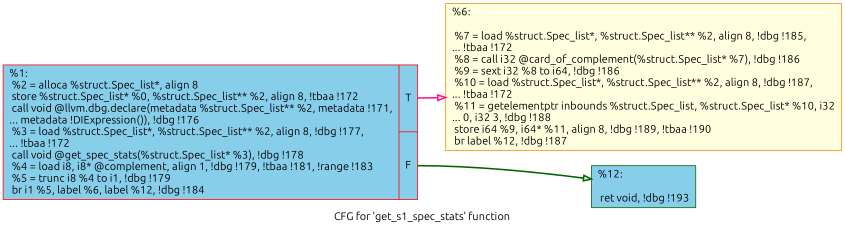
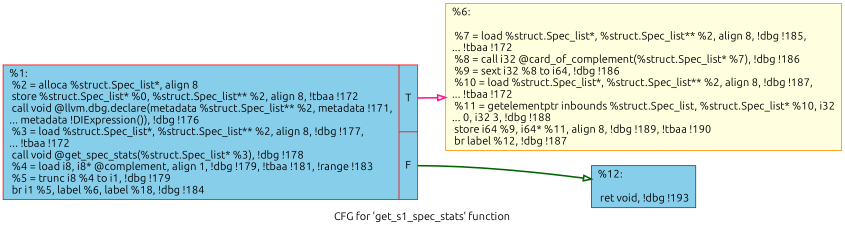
(107, 190) -> (107, 190)
